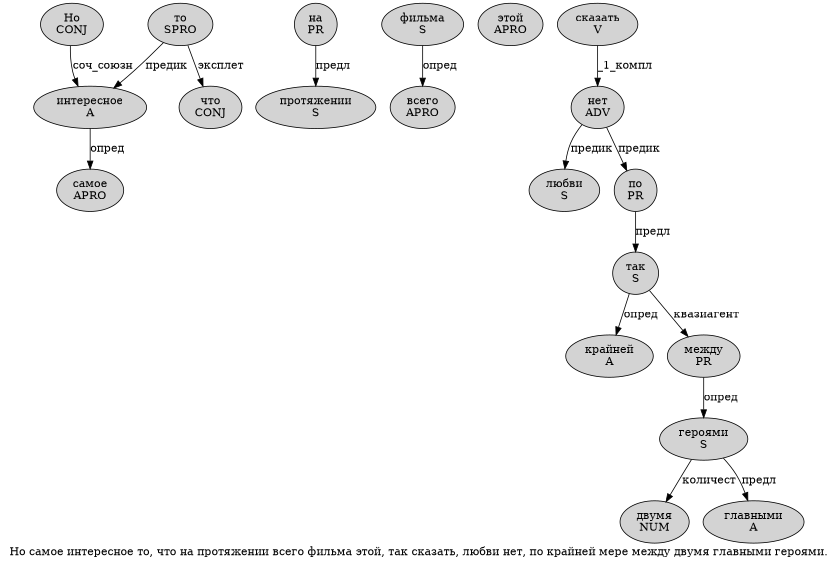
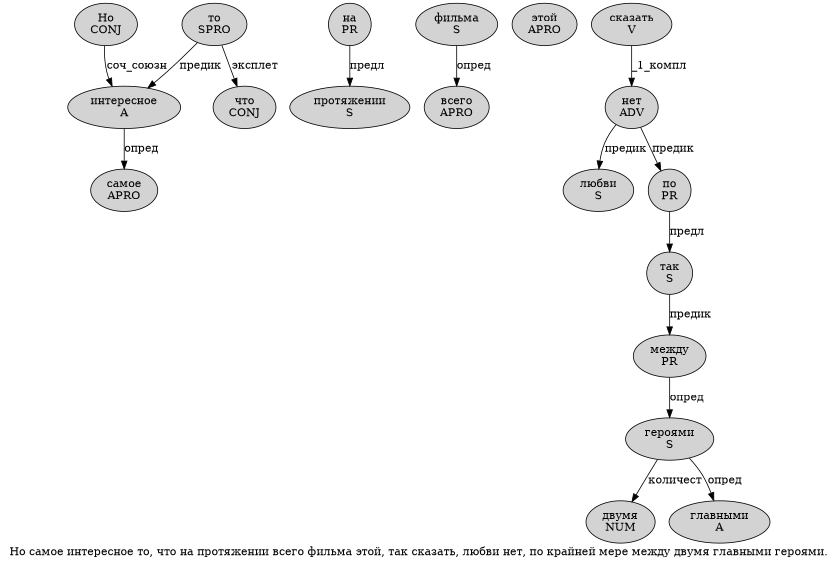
(706, 315) -> (691, 315)
(609, 356) -> none
(759, 480) -> (725, 480)
